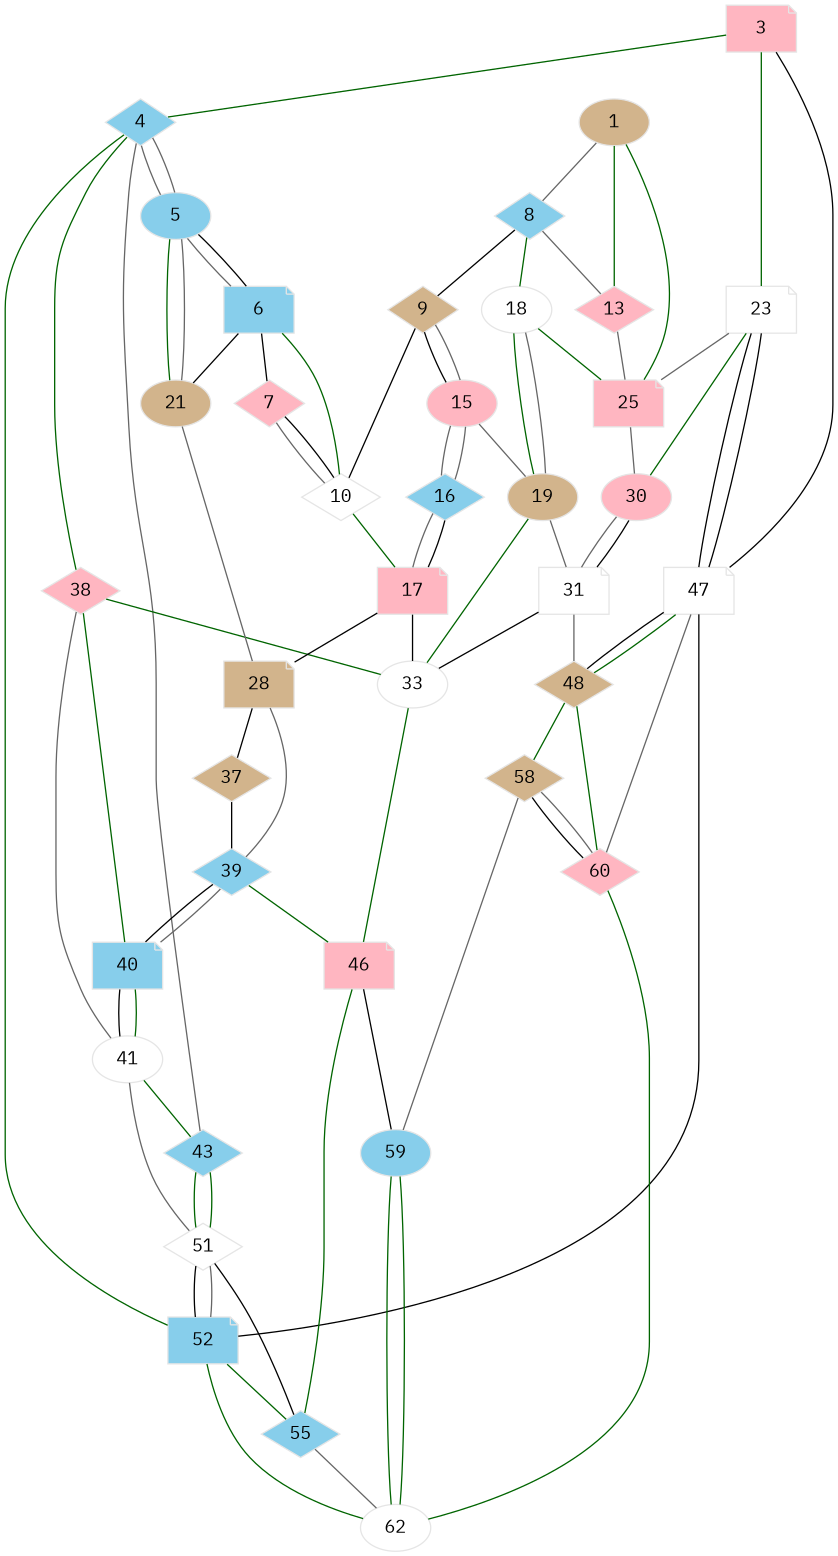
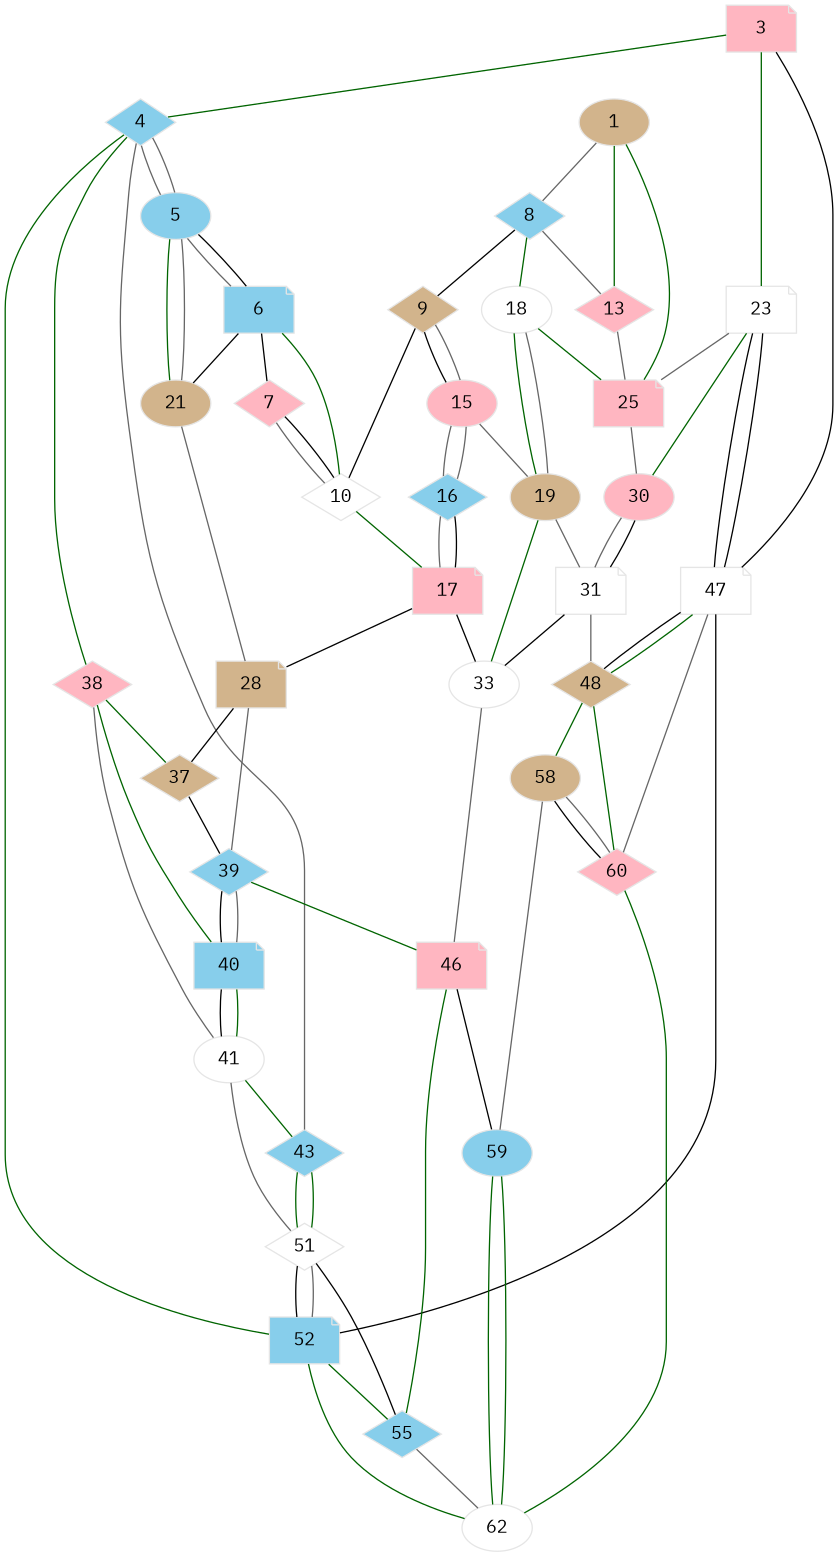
(230, 633) -> (136, 731)
(524, 778) -> (545, 778)
(386, 825) -> (468, 825)
